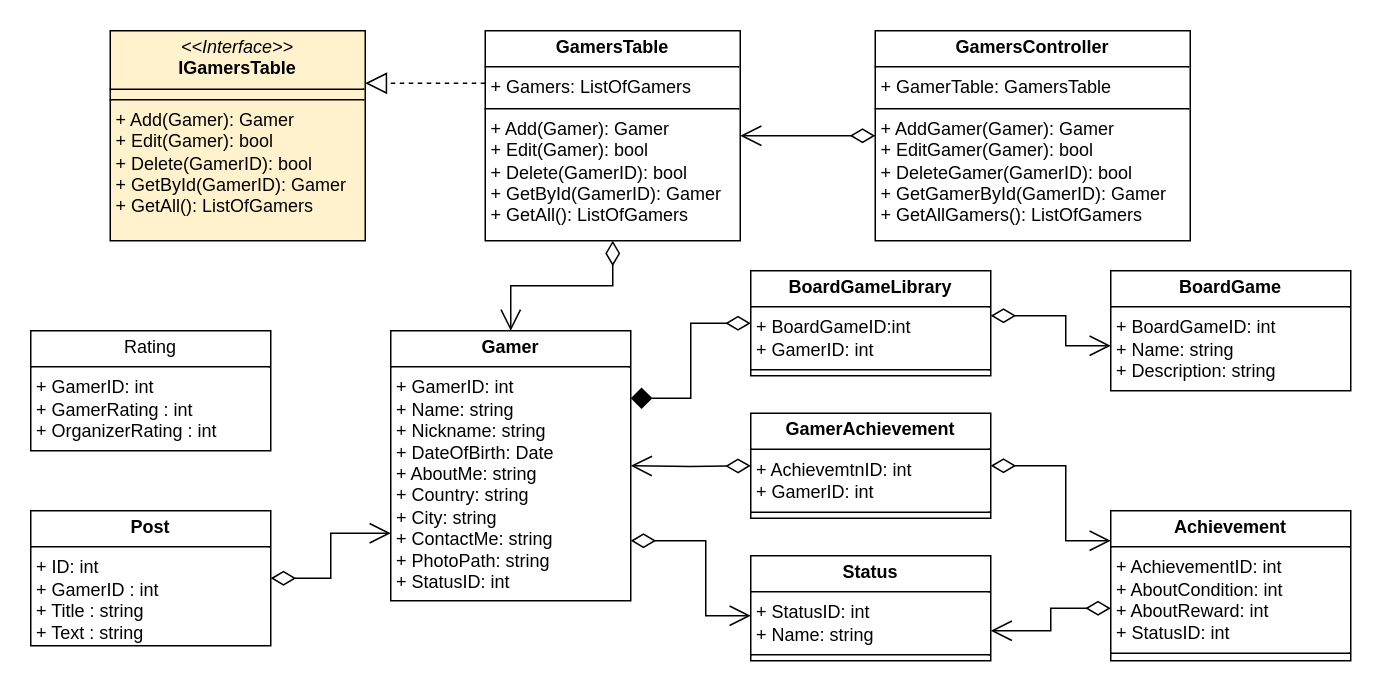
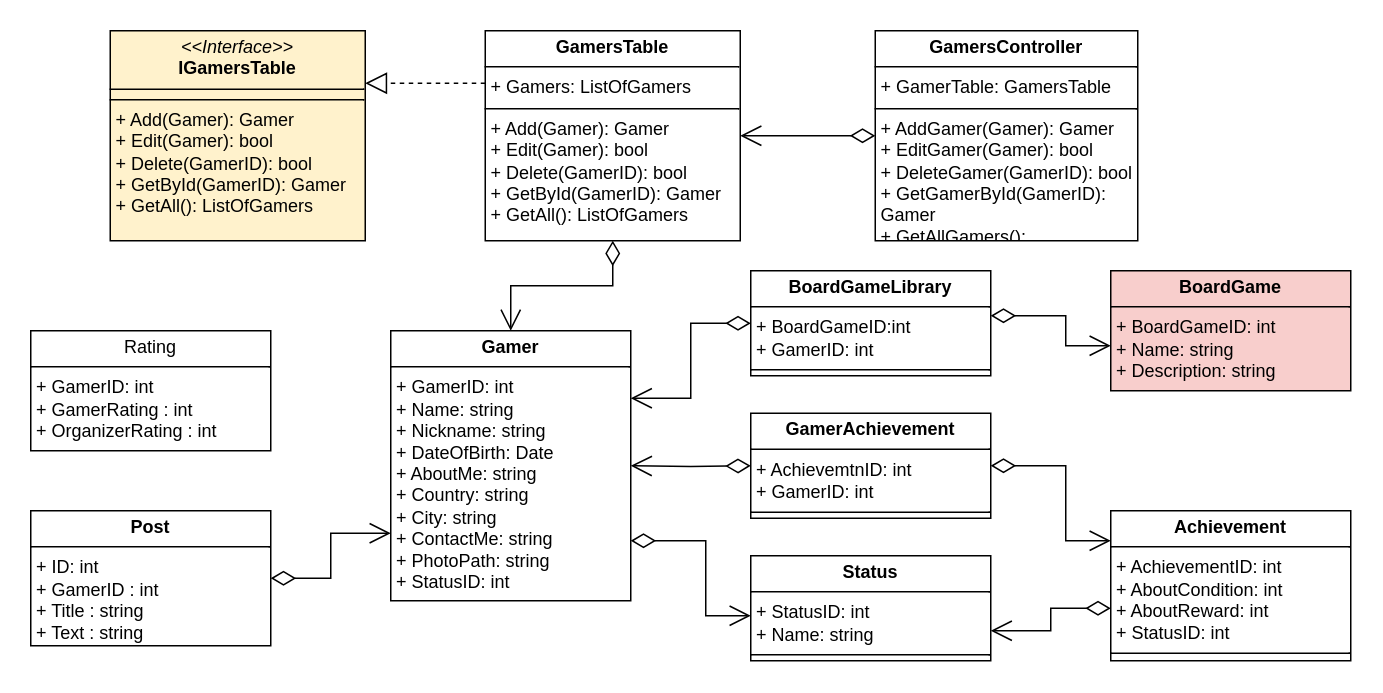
(1033, 136) -> (1007, 136)
(1231, 331) -> (1231, 331)
(652, 398) -> (643, 398)
